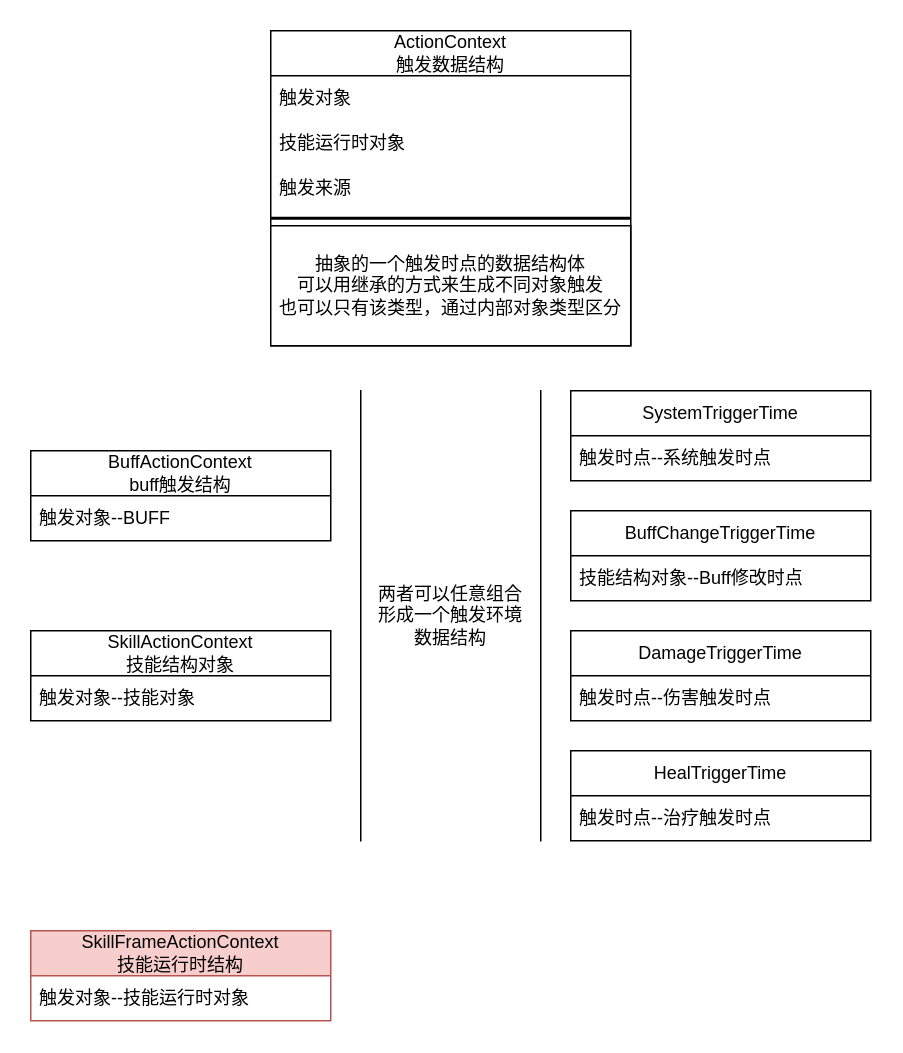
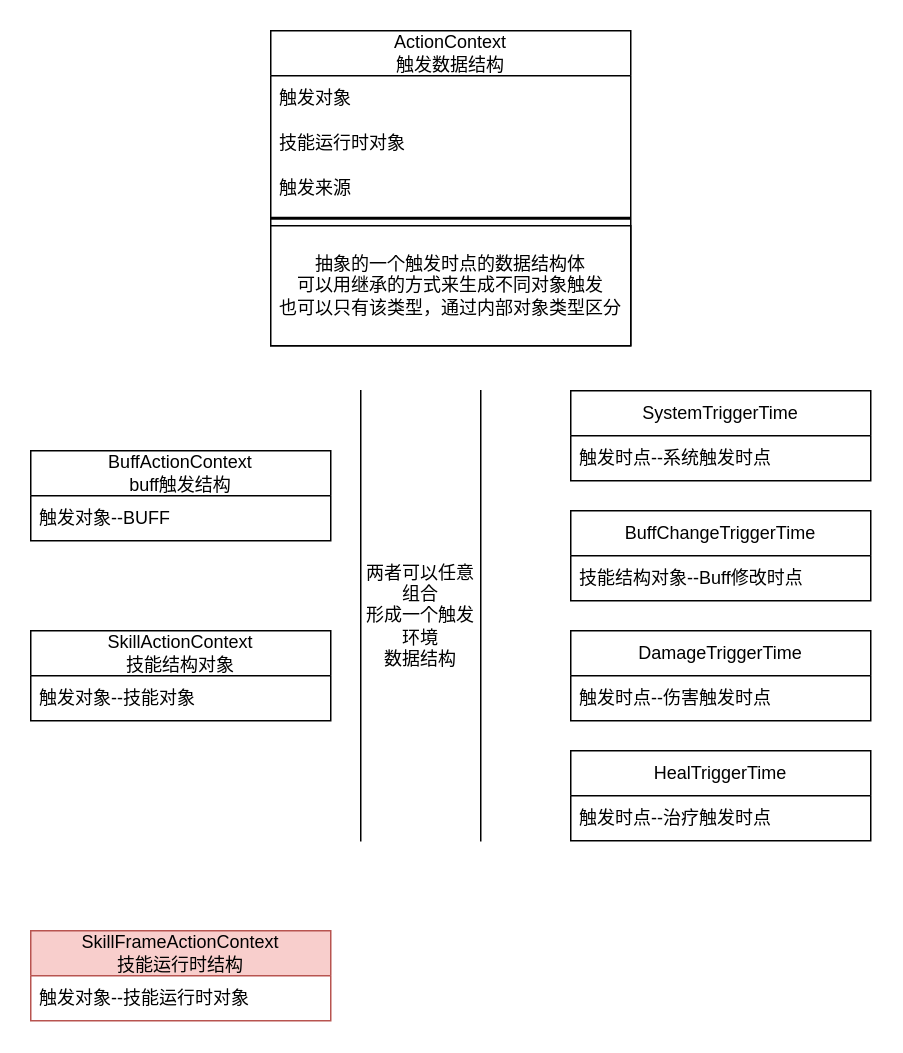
(451, 616) -> (421, 616)
